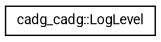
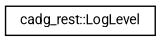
(80, 21) -> (80, 21)
